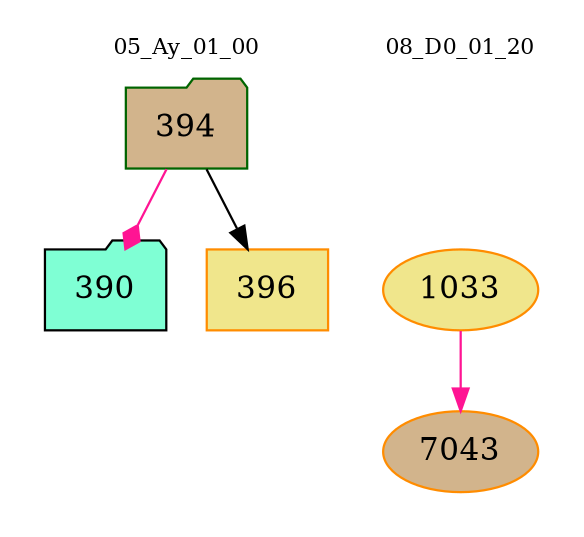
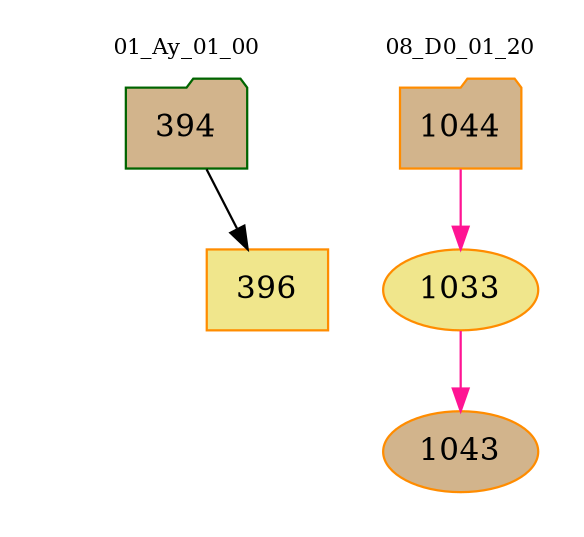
(187, 48) -> (187, 48)
none -> (461, 128)
(106, 290) -> none
(461, 452) -> (461, 452)
